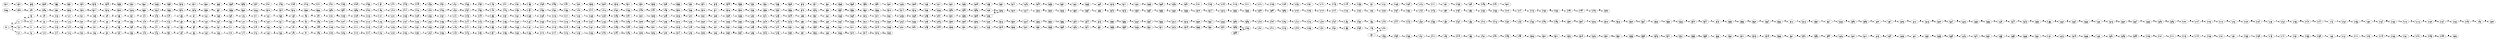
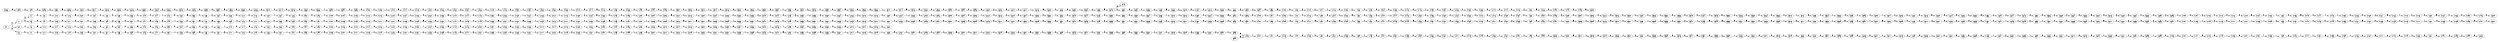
(1130, 11) -> (1117, 10)
(994, 14) -> (993, 22)
(1377, 32) -> (1388, 36)
